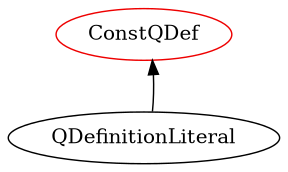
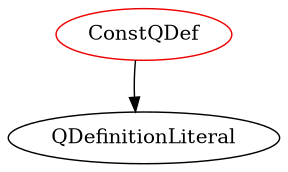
(154, 93) -> (134, 79)
